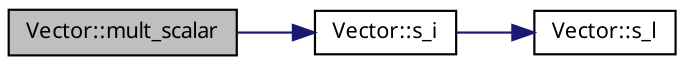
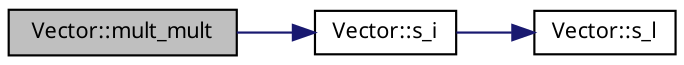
(123, 33) -> (123, 33)
